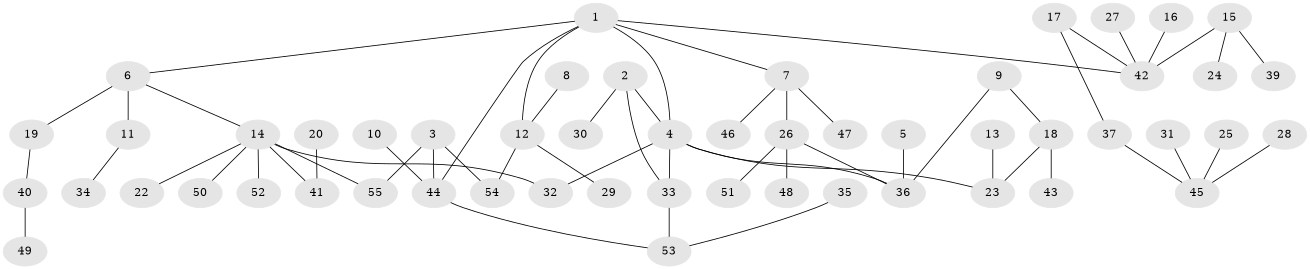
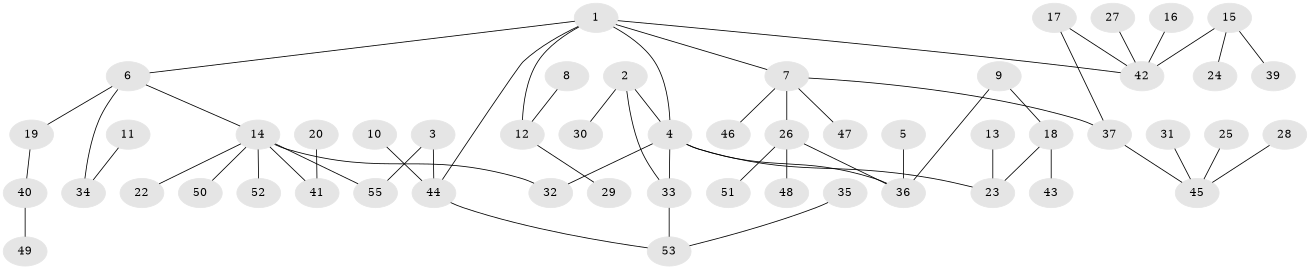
none -> (952, 93)
(128, 106) -> (95, 131)
(492, 193) -> none
